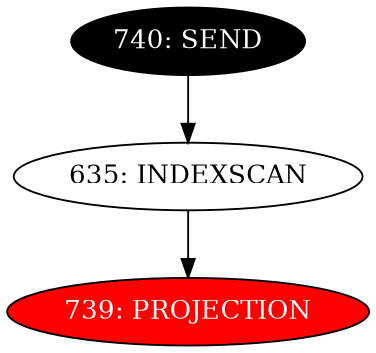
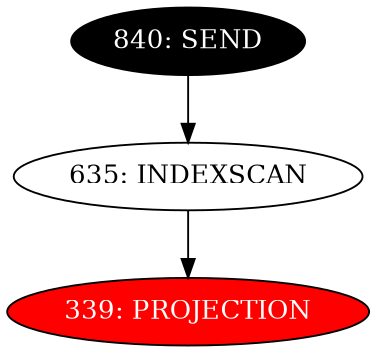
(188, 41) -> (188, 41)
(188, 312) -> (188, 312)
